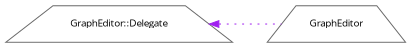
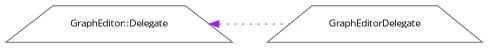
(336, 24) -> (375, 24)
